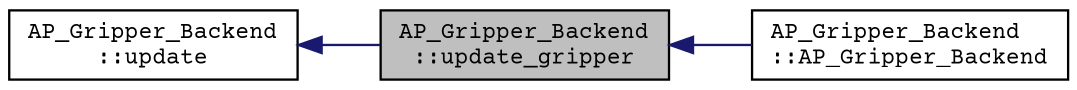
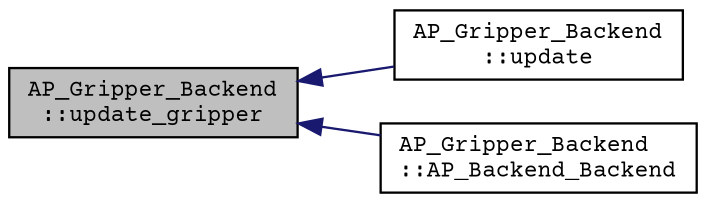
(351, 45) -> (358, 72)
(910, 45) -> (539, 158)
